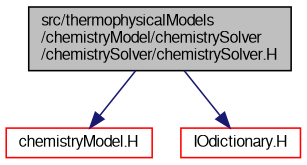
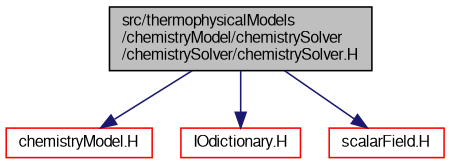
none -> (387, 143)
